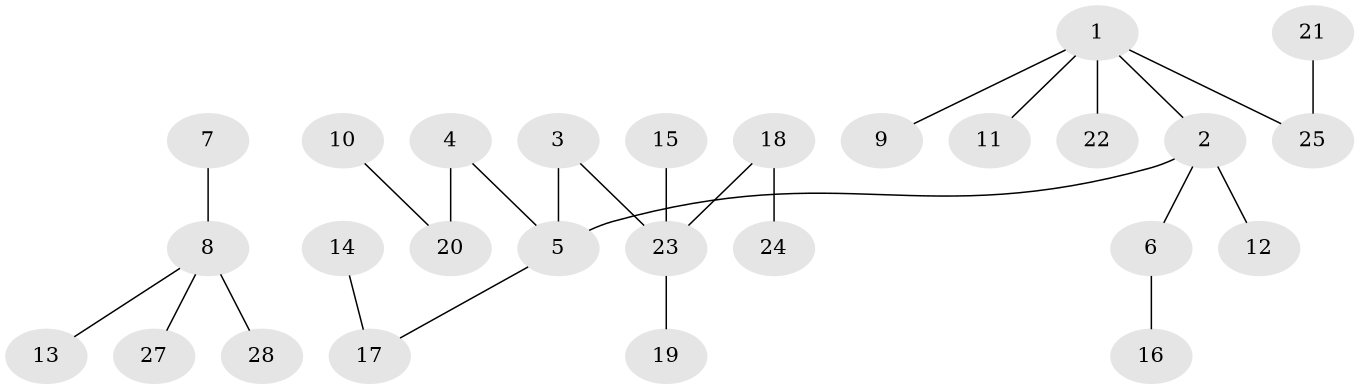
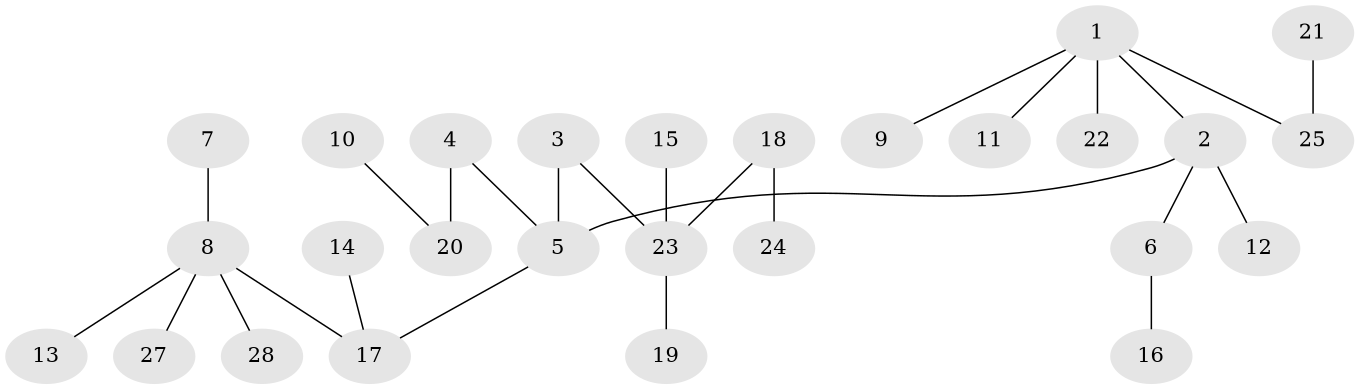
none -> (289, 303)
